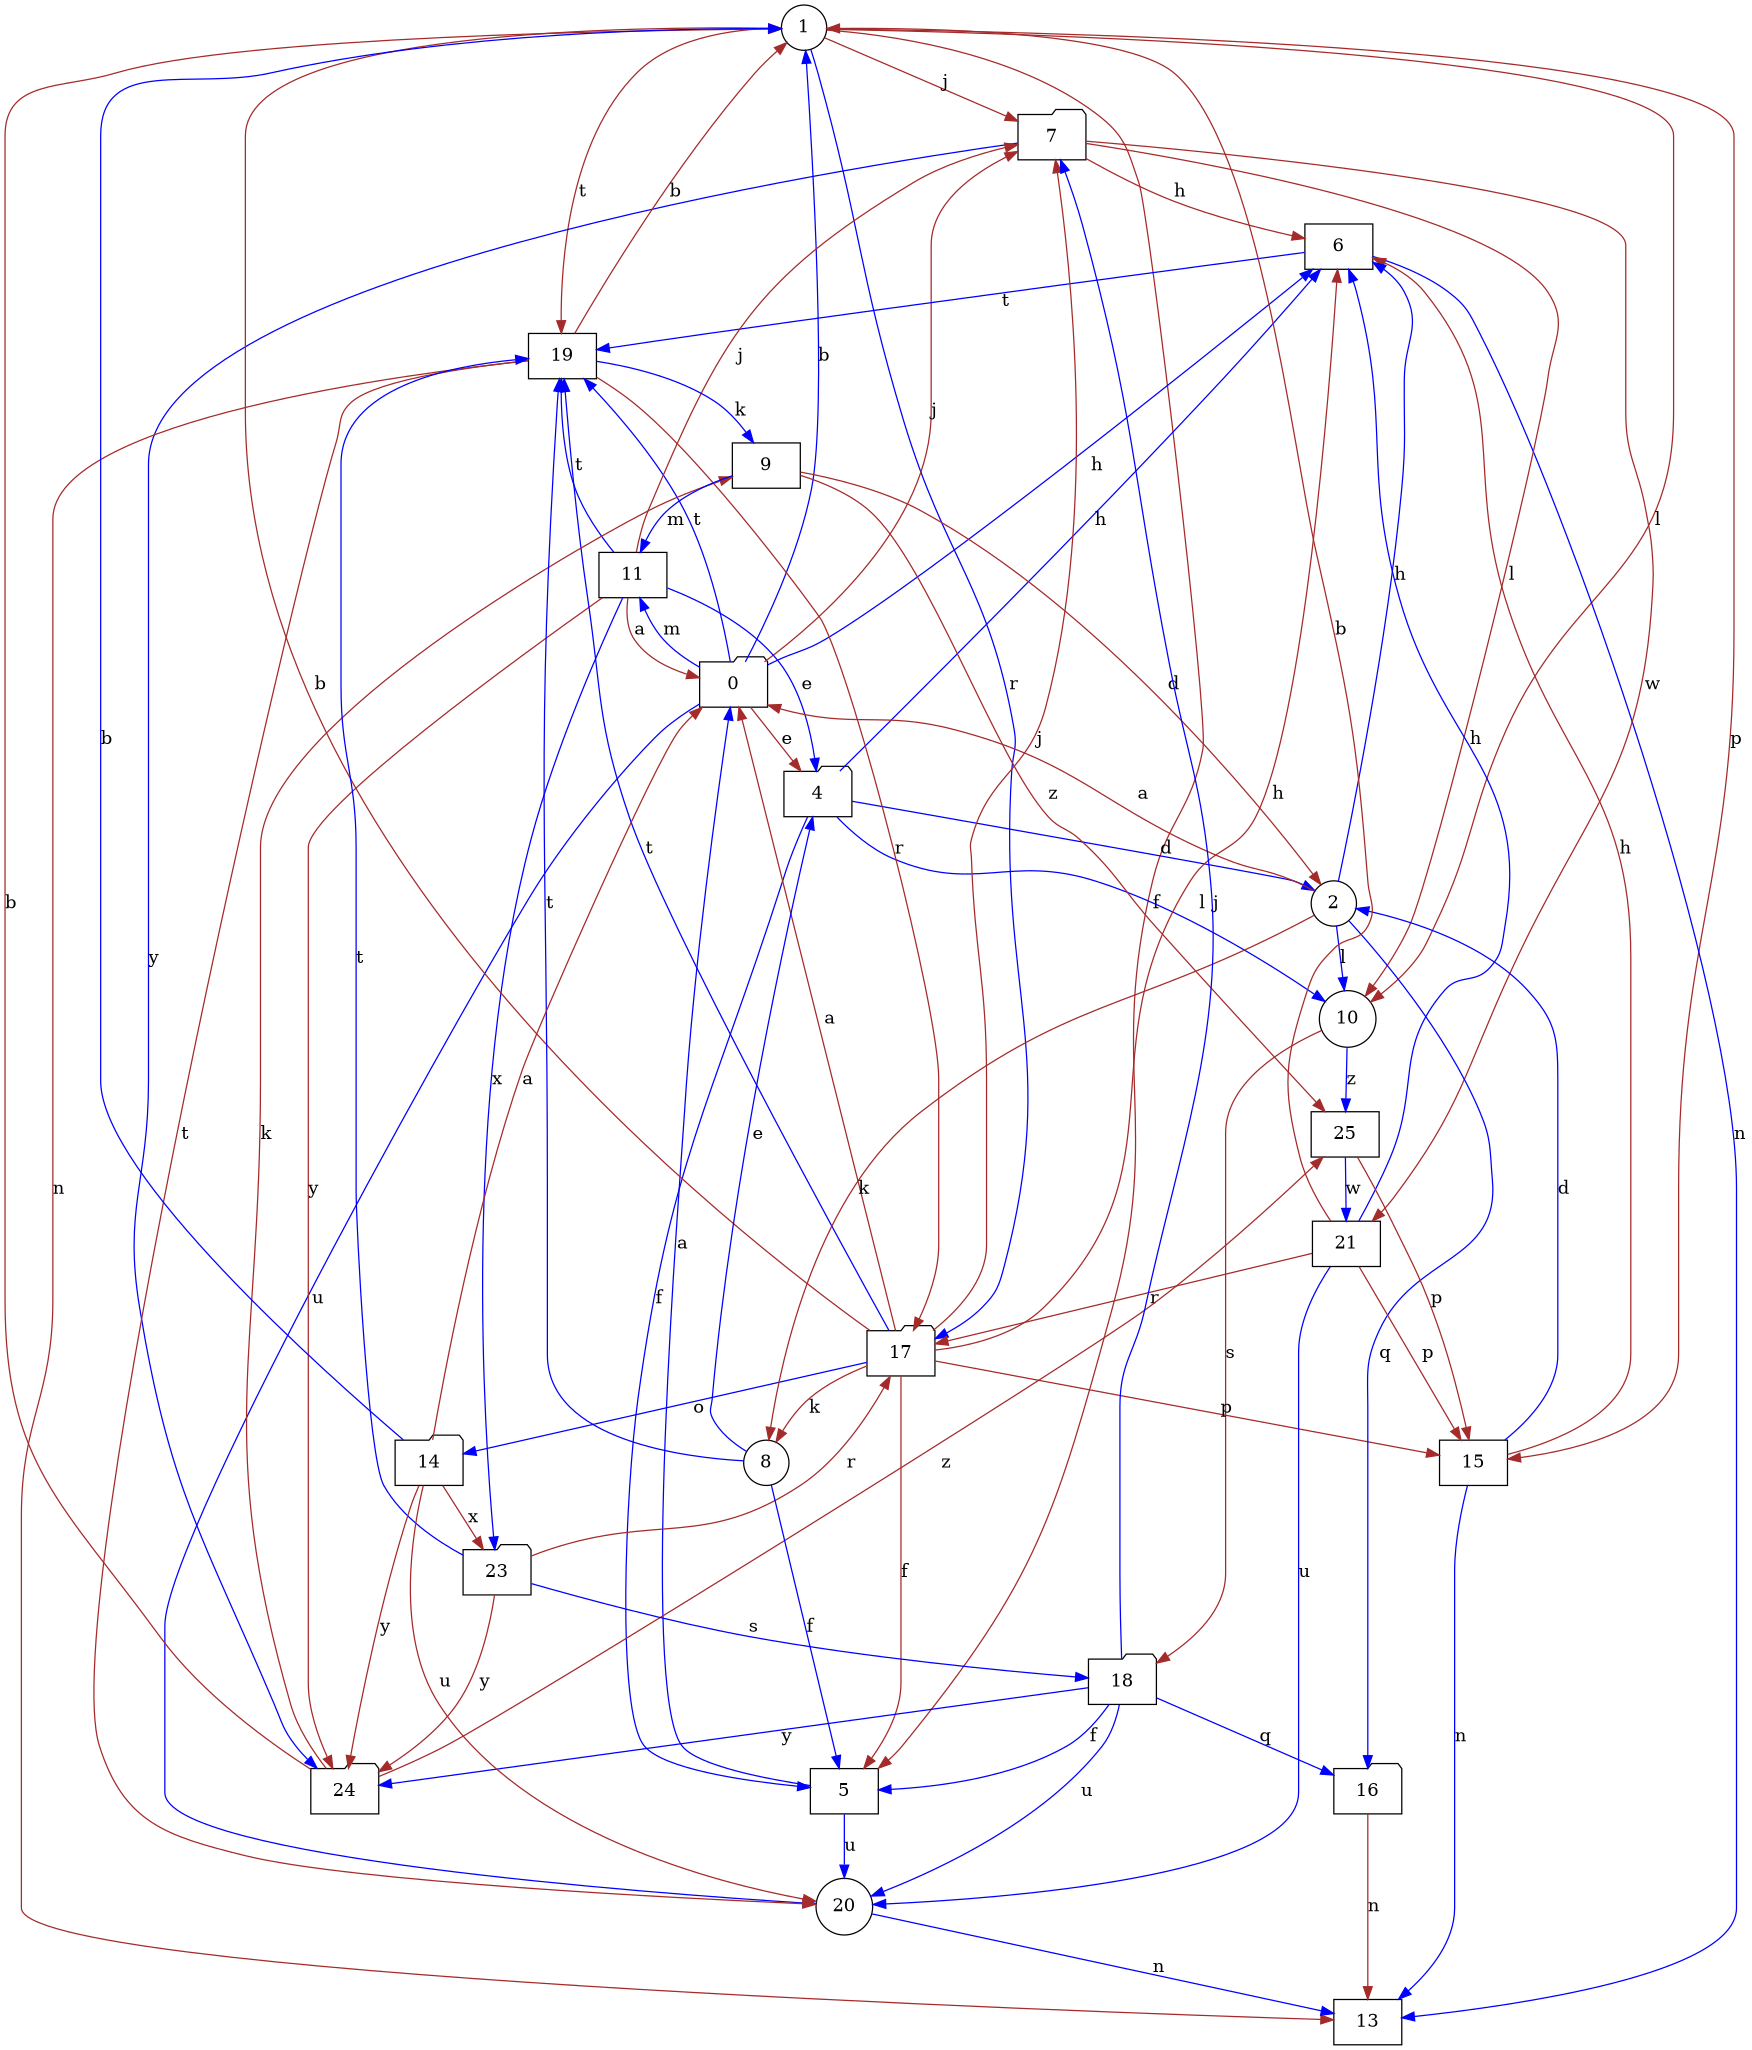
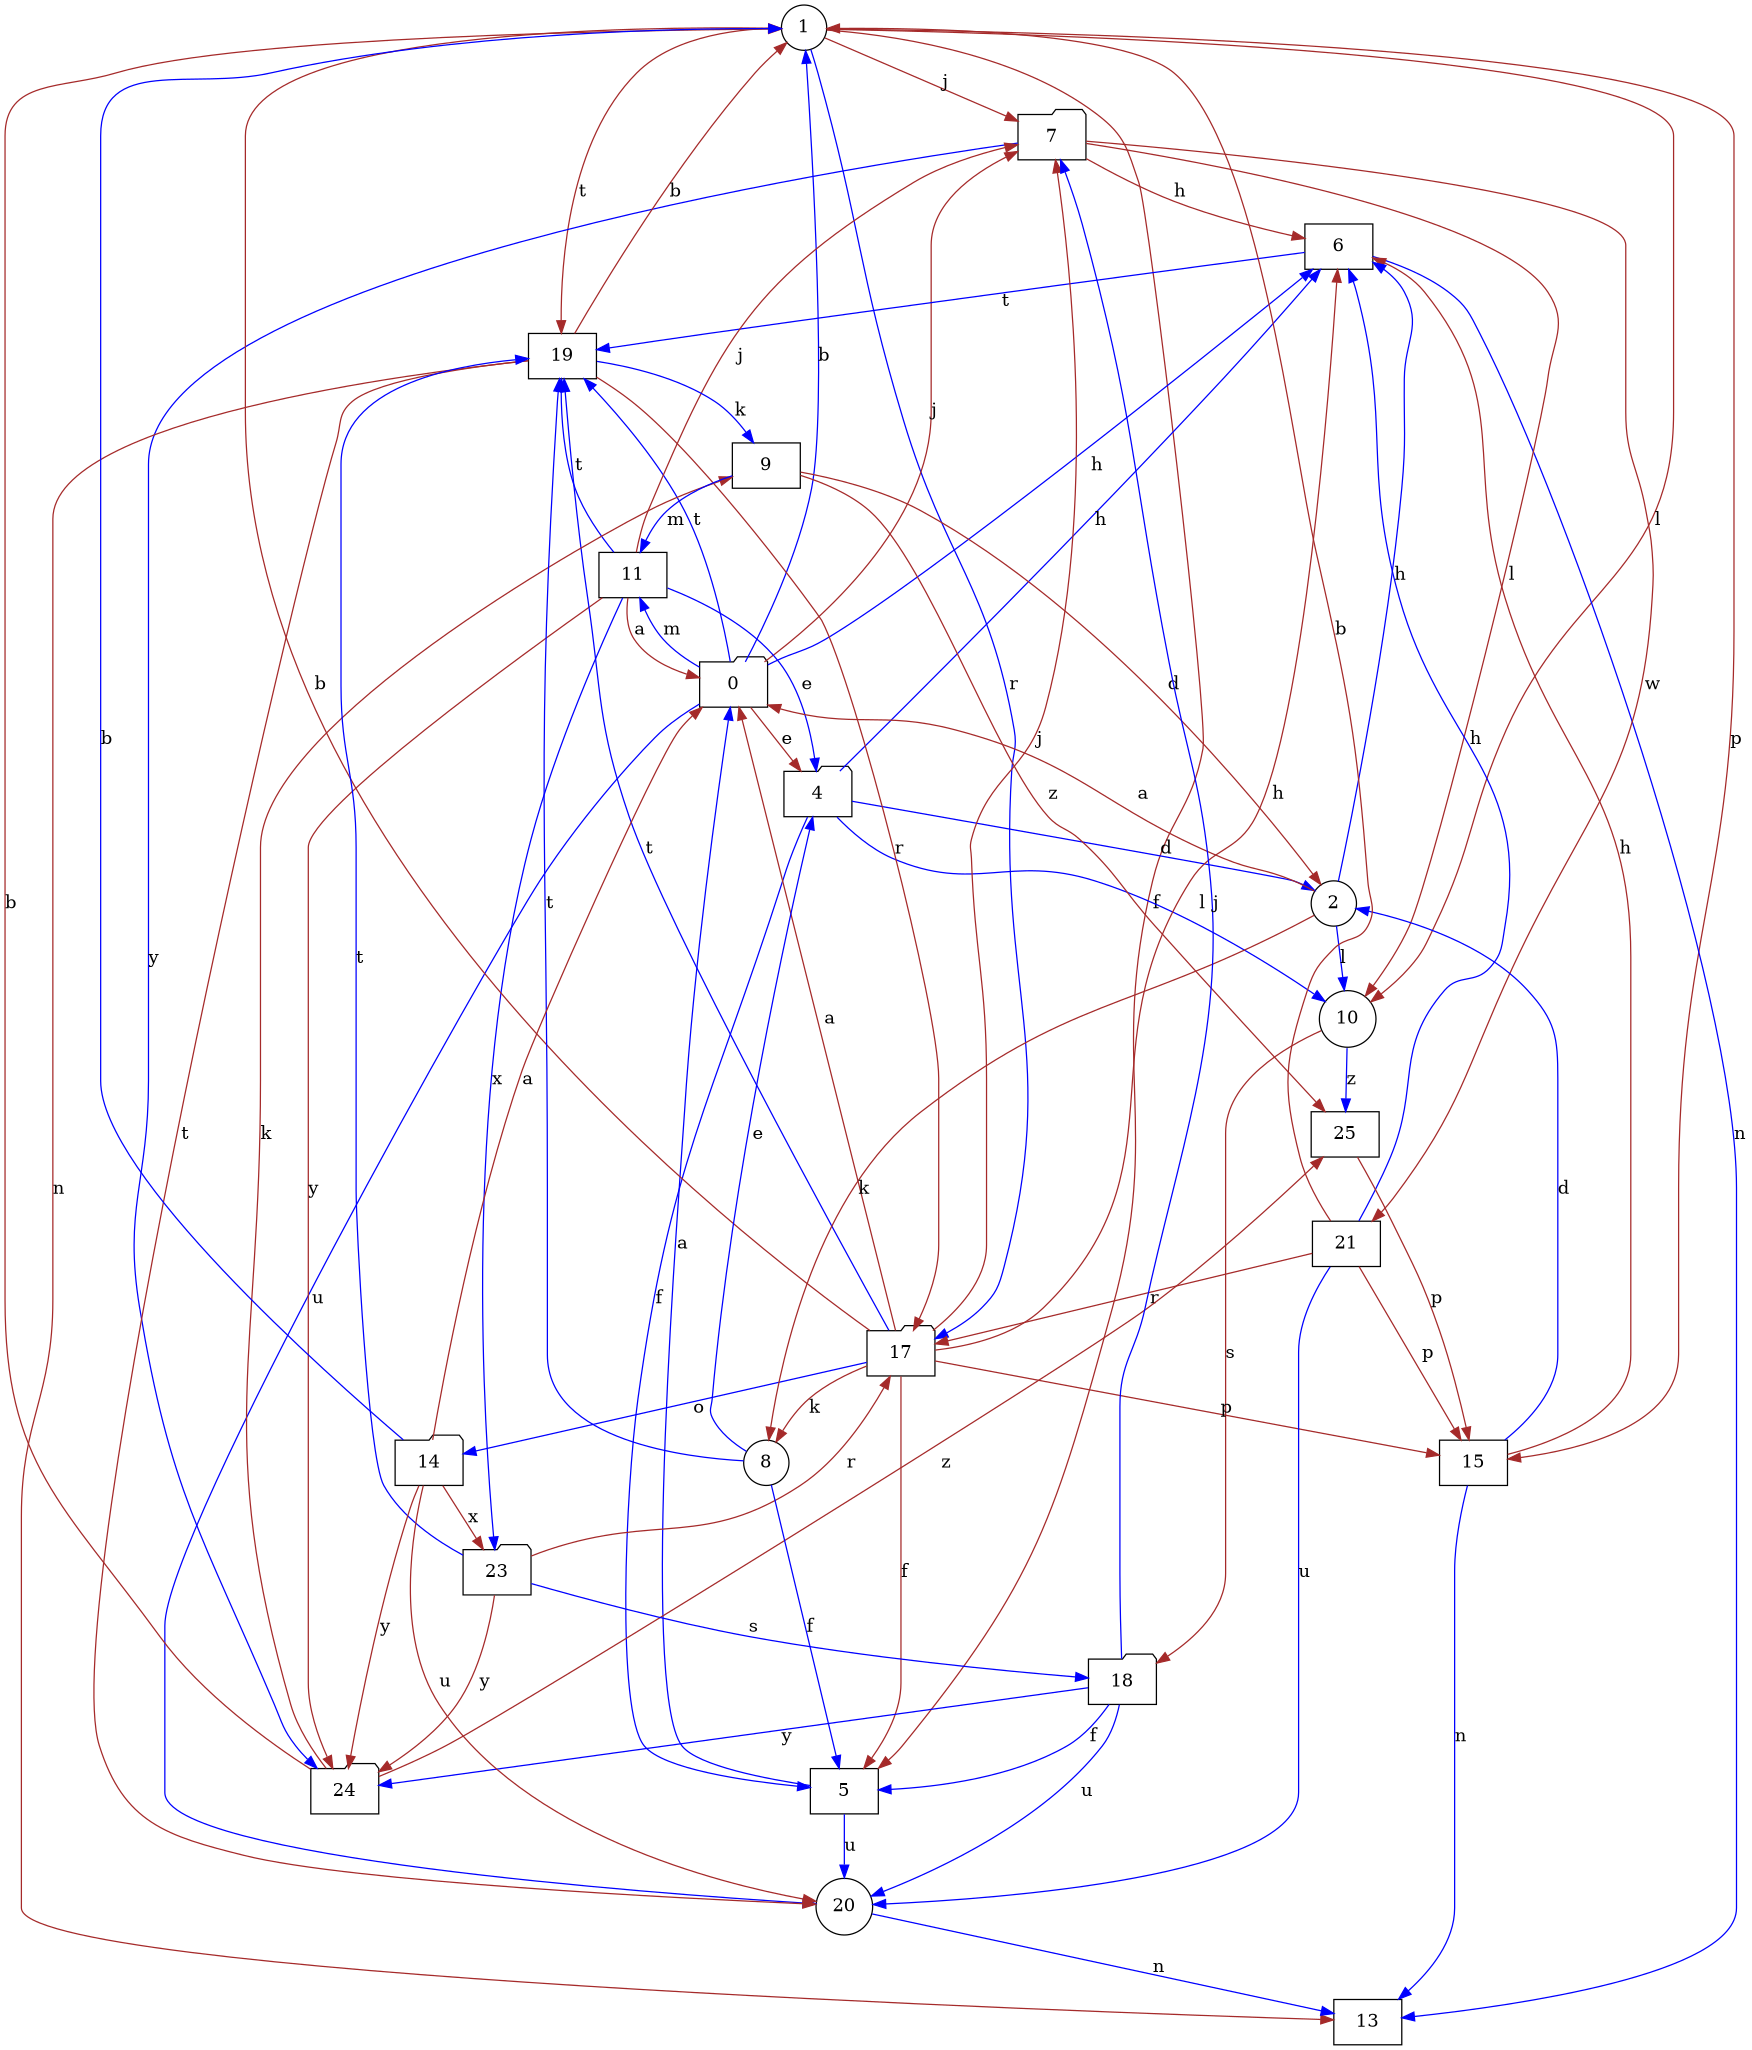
(1346, 1183) -> none
(1368, 1791) -> none
